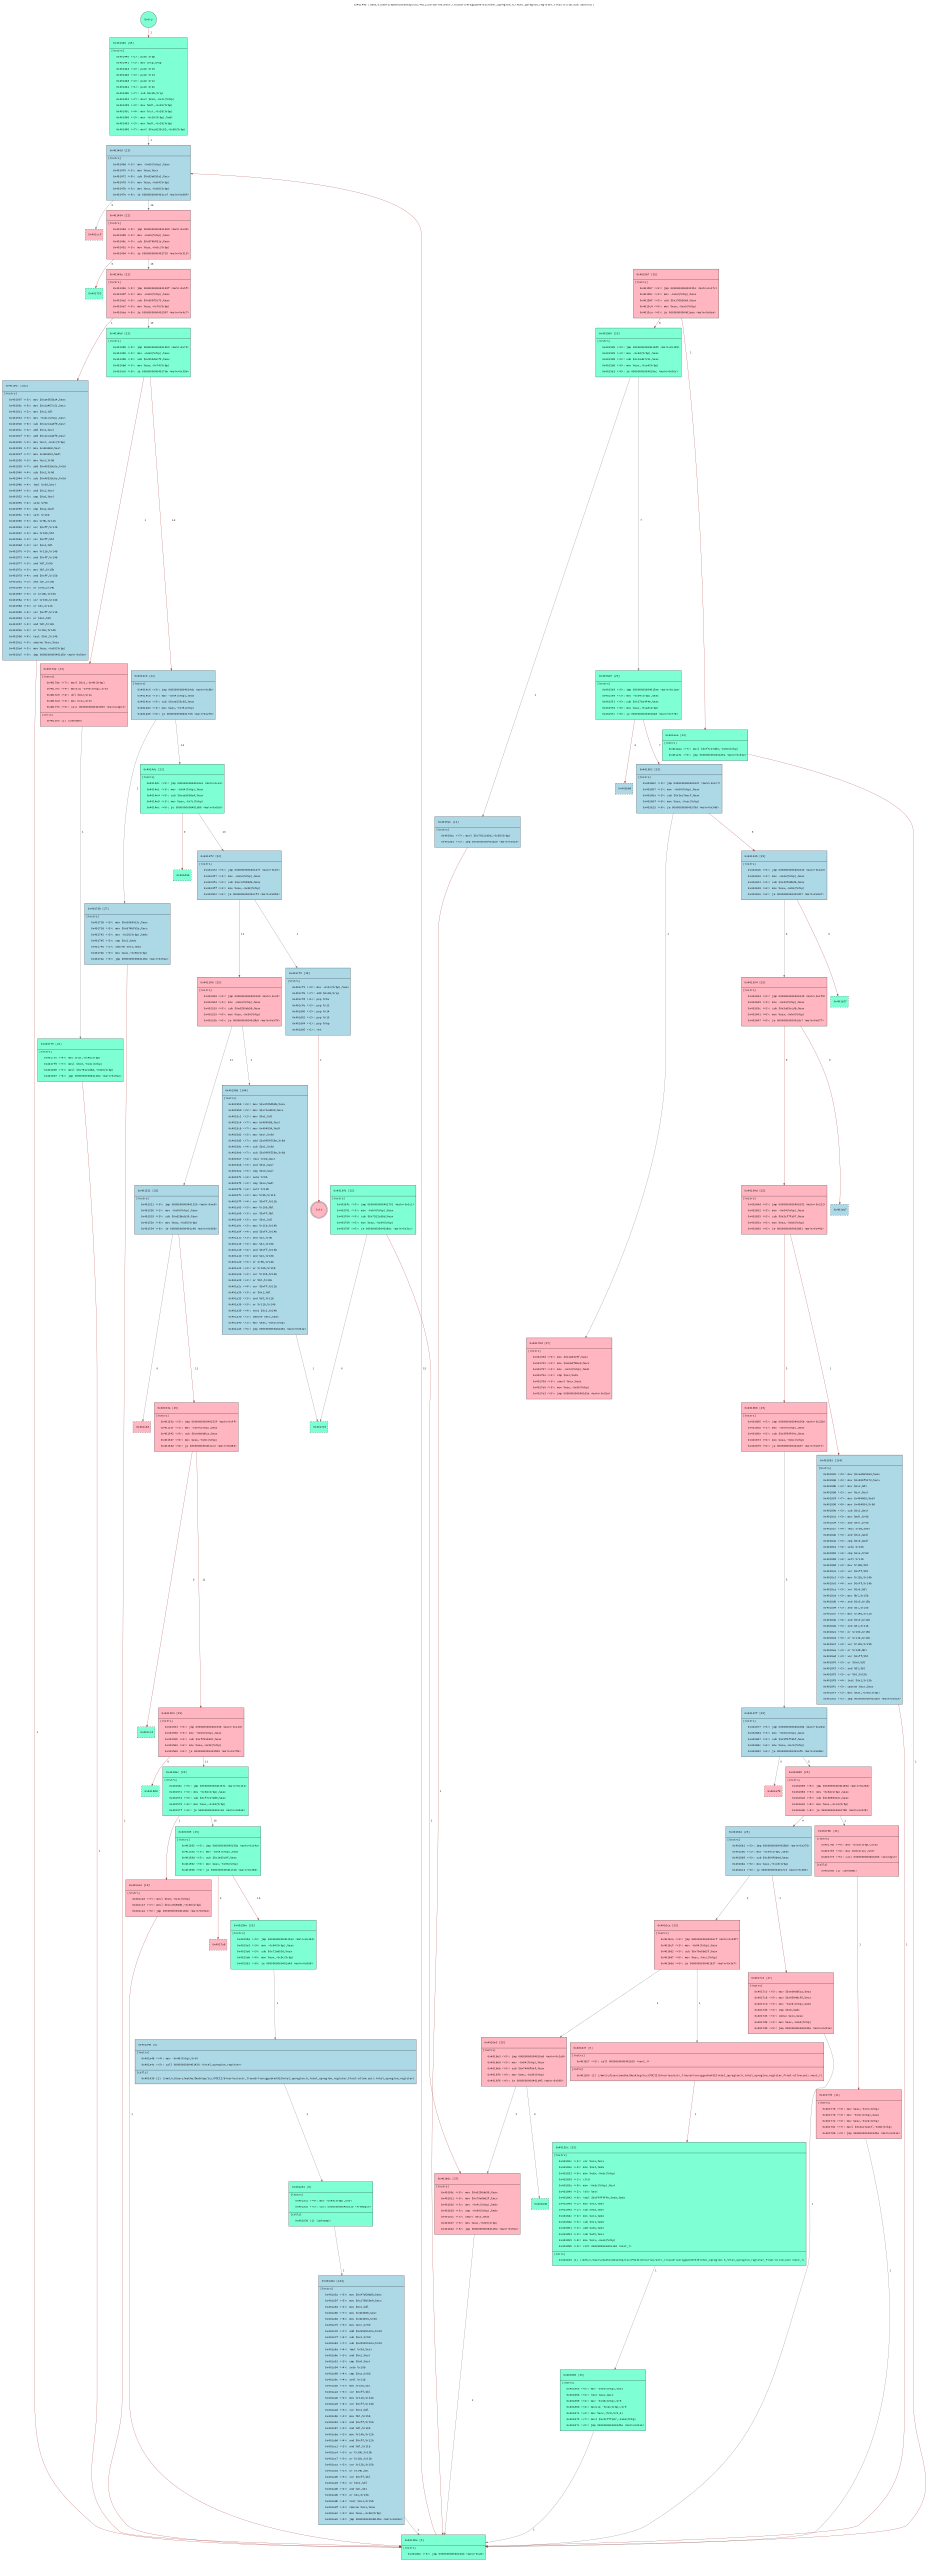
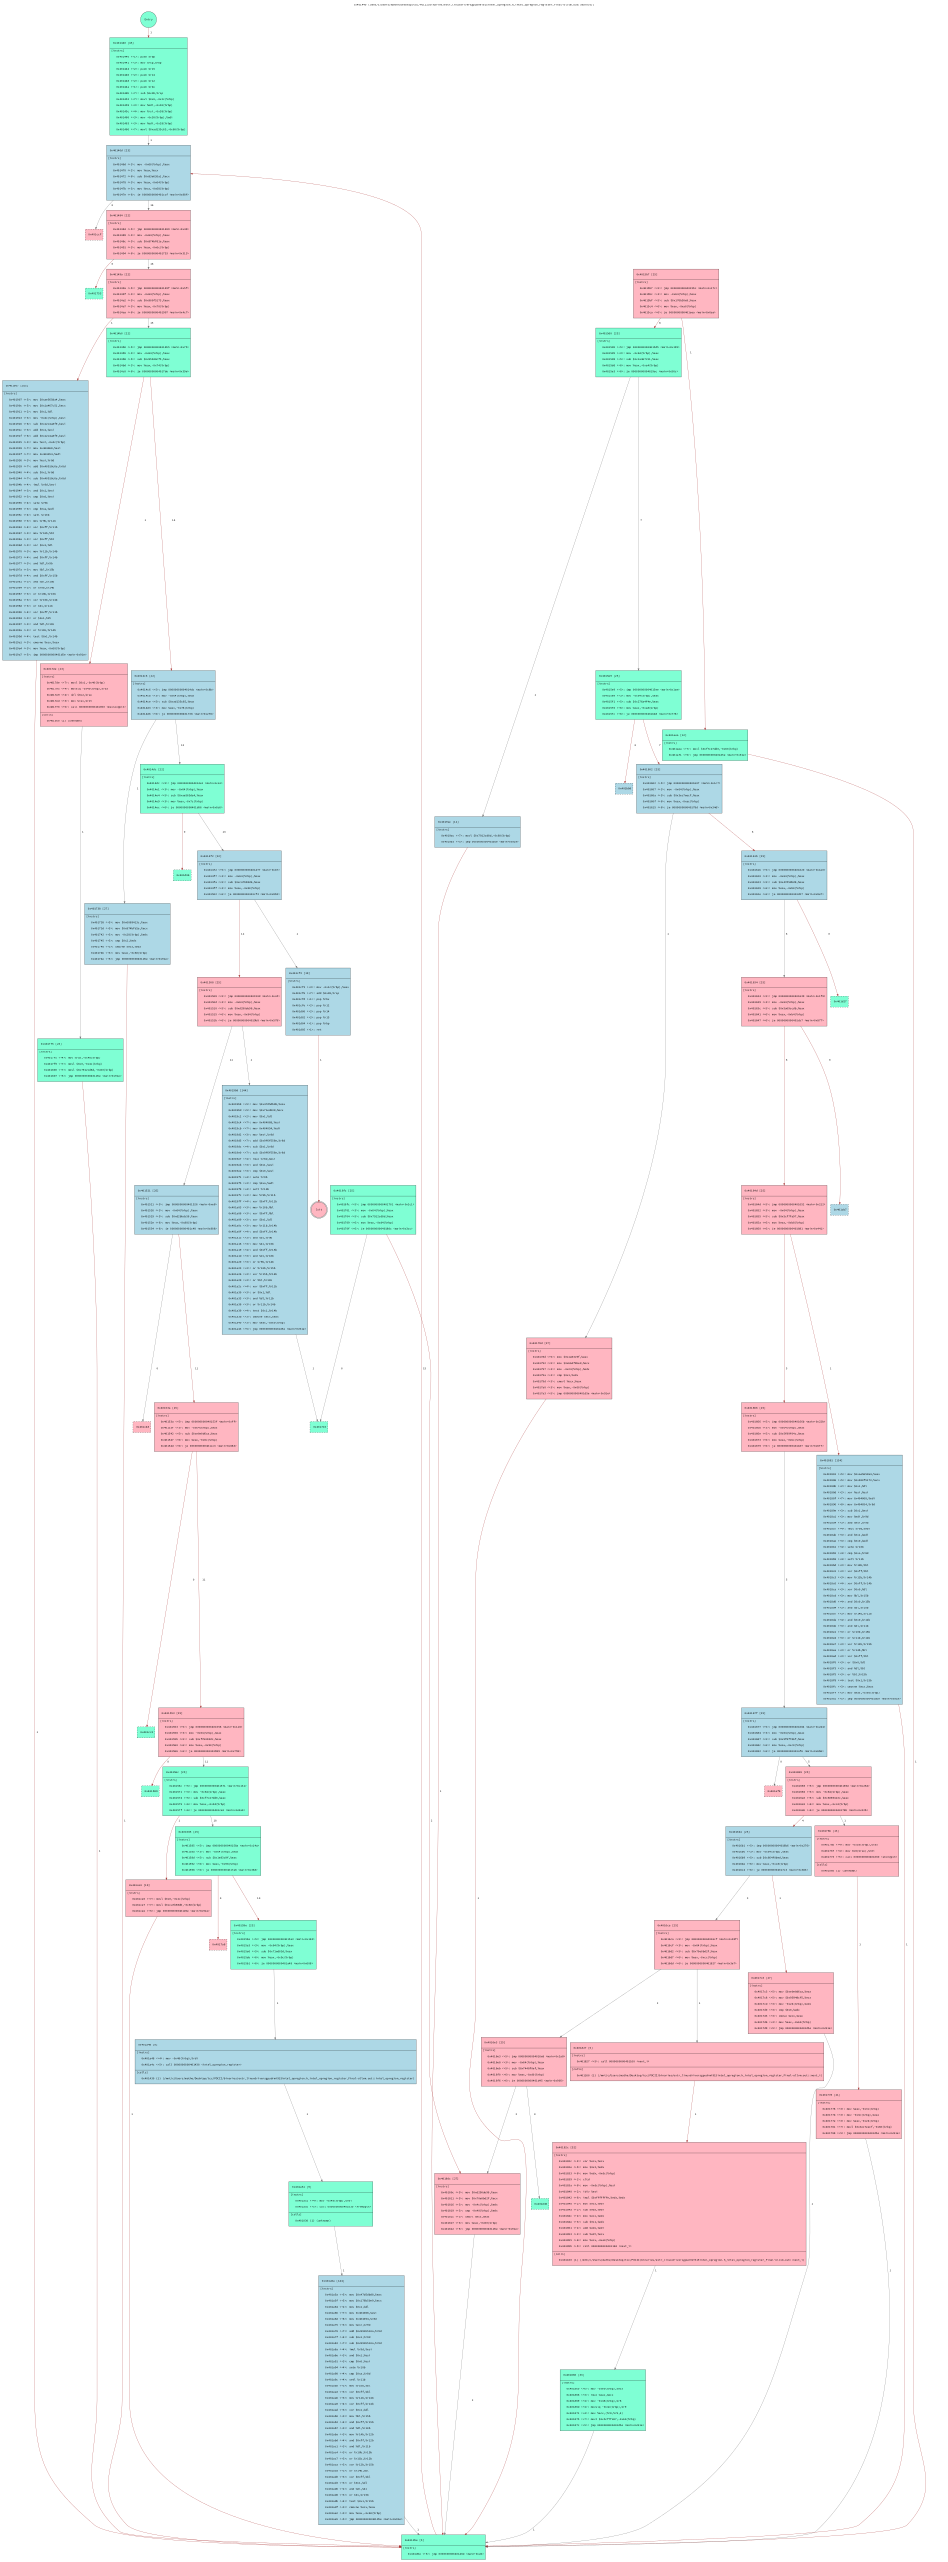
none -> (476, 1980)
(679, 2204) -> (679, 2204)
